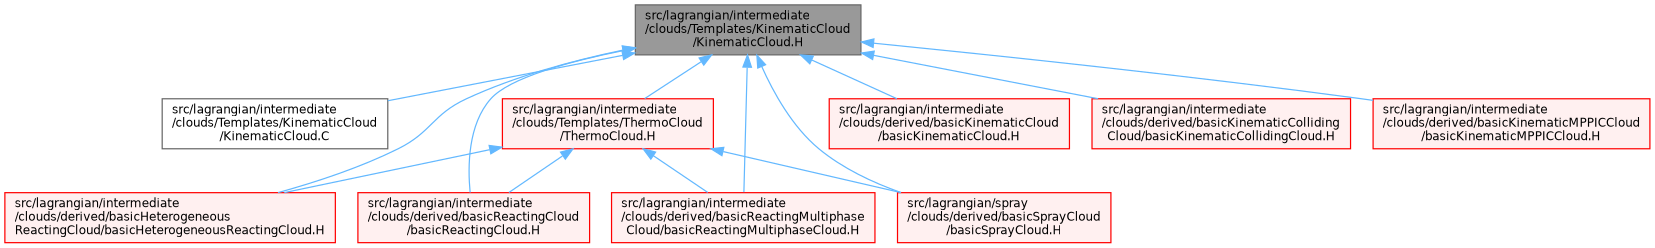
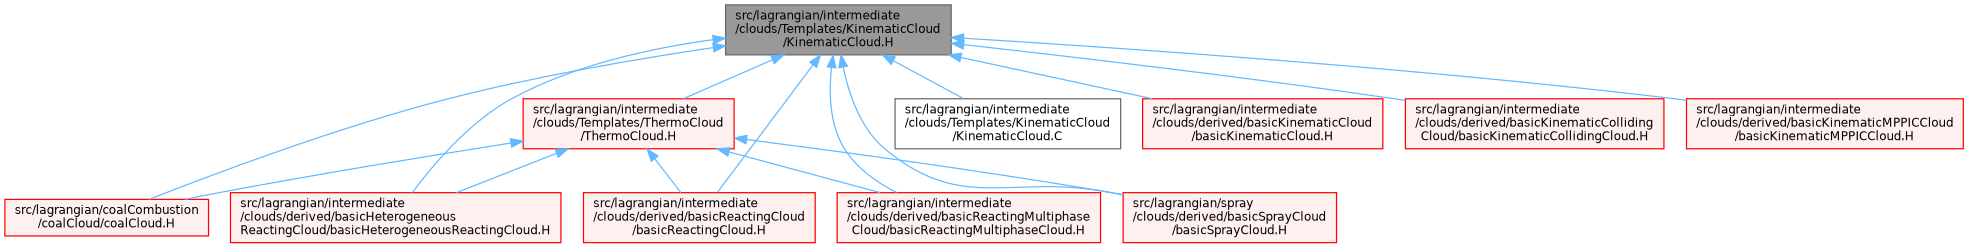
none -> (107, 218)
